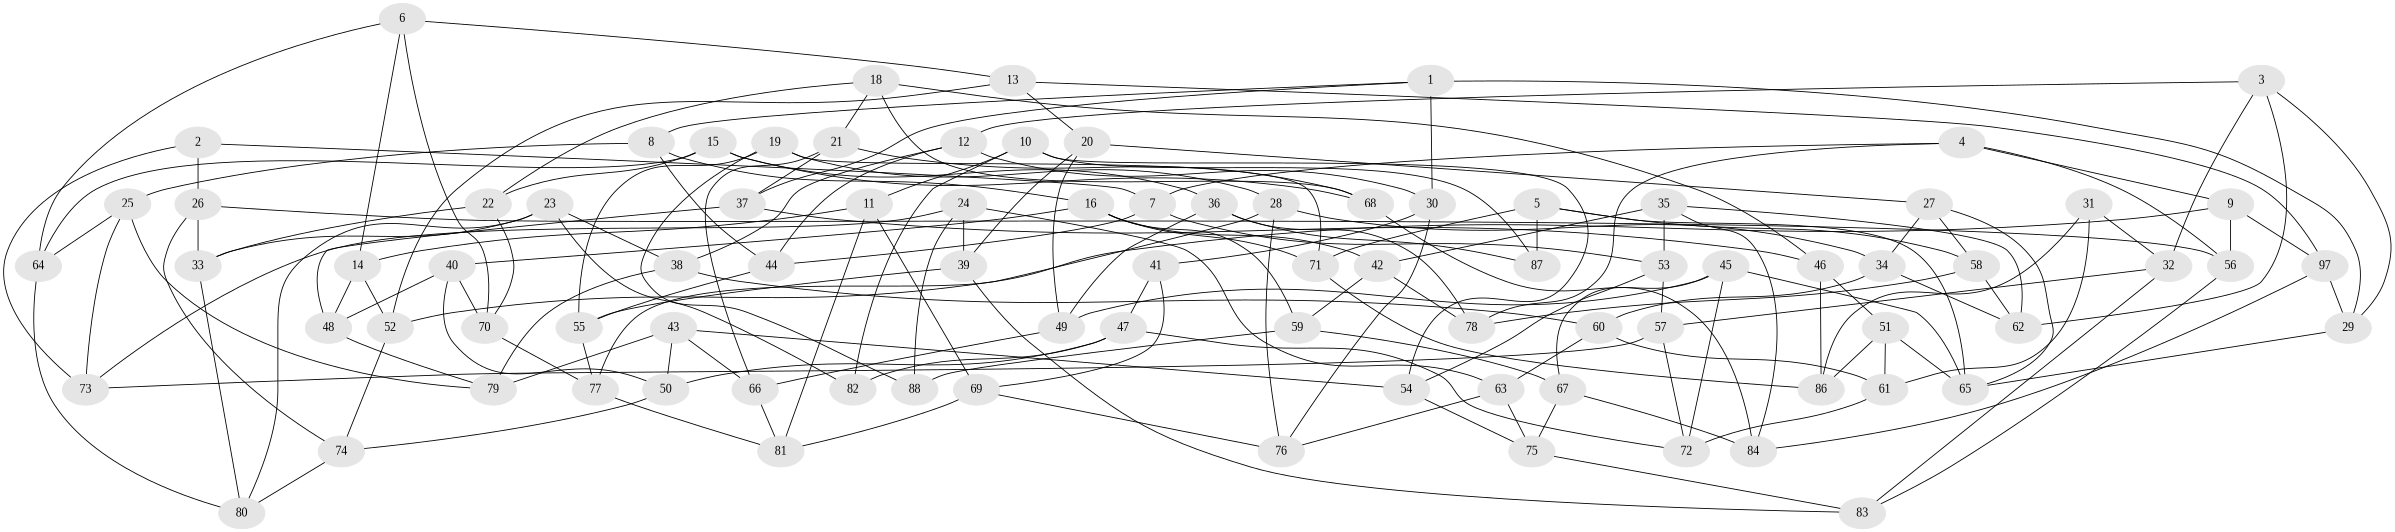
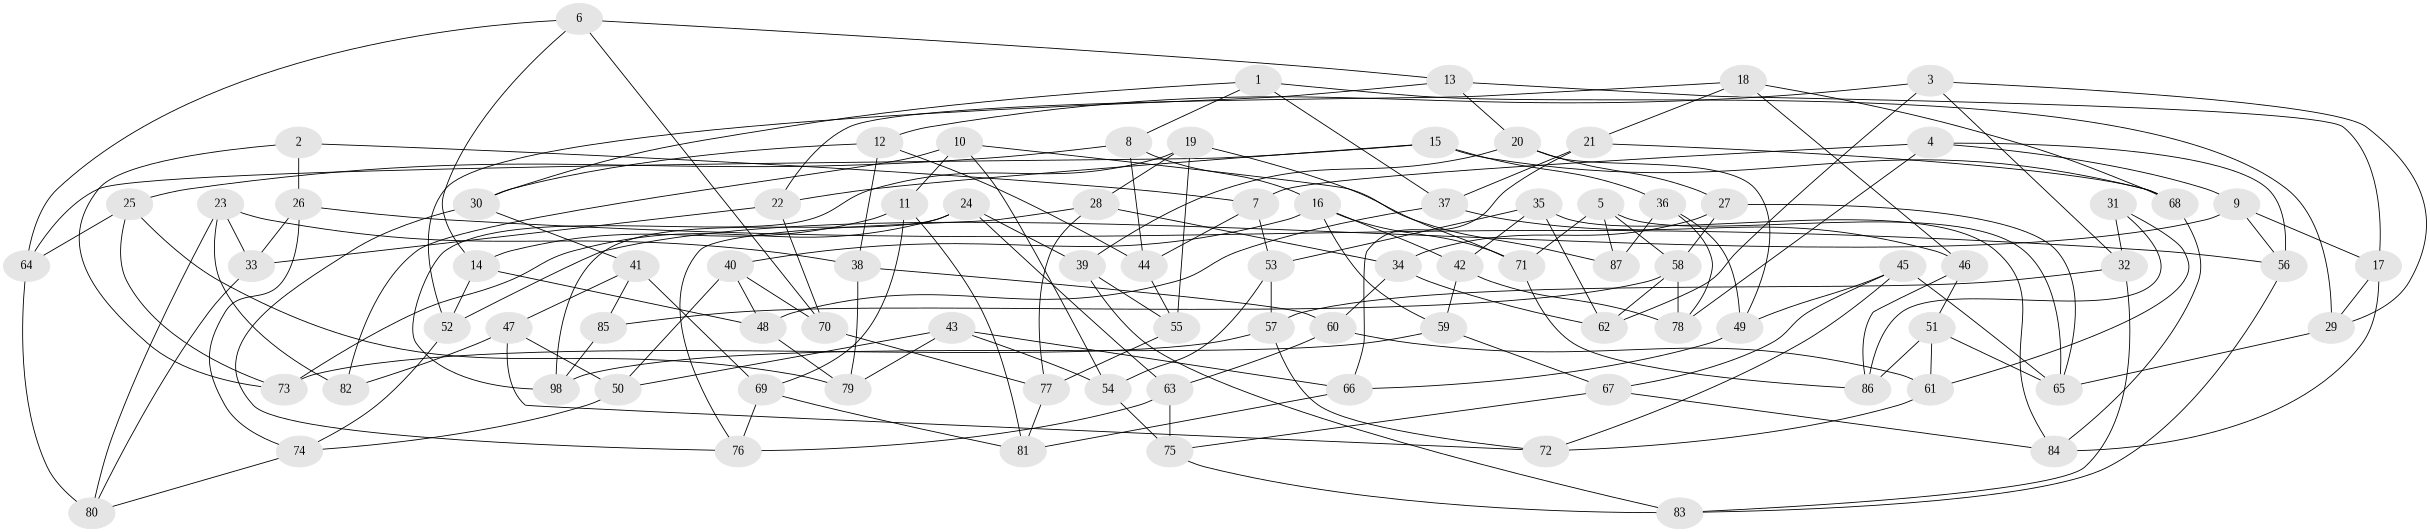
(2325, 266) -> (2378, 266)
none -> (603, 328)
(915, 390) -> (556, 390)
